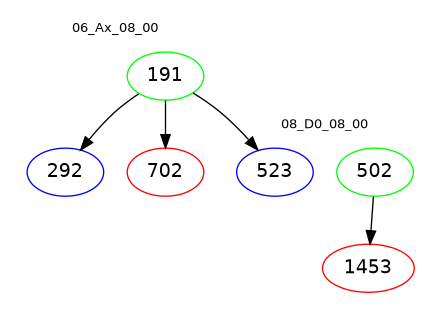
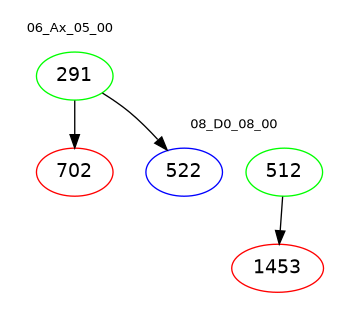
(115, 29) -> (70, 29)
(166, 76) -> (75, 76)
(65, 172) -> none
(275, 172) -> (184, 172)
(375, 172) -> (284, 172)
